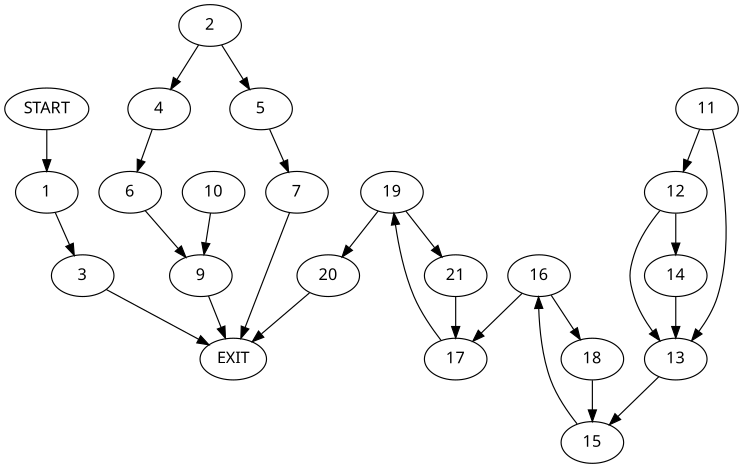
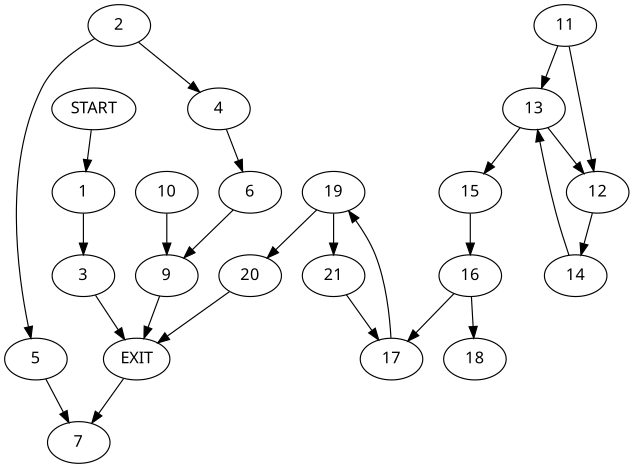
(267, 270) -> (111, 396)
(630, 270) -> (562, 146)
(592, 395) -> none
